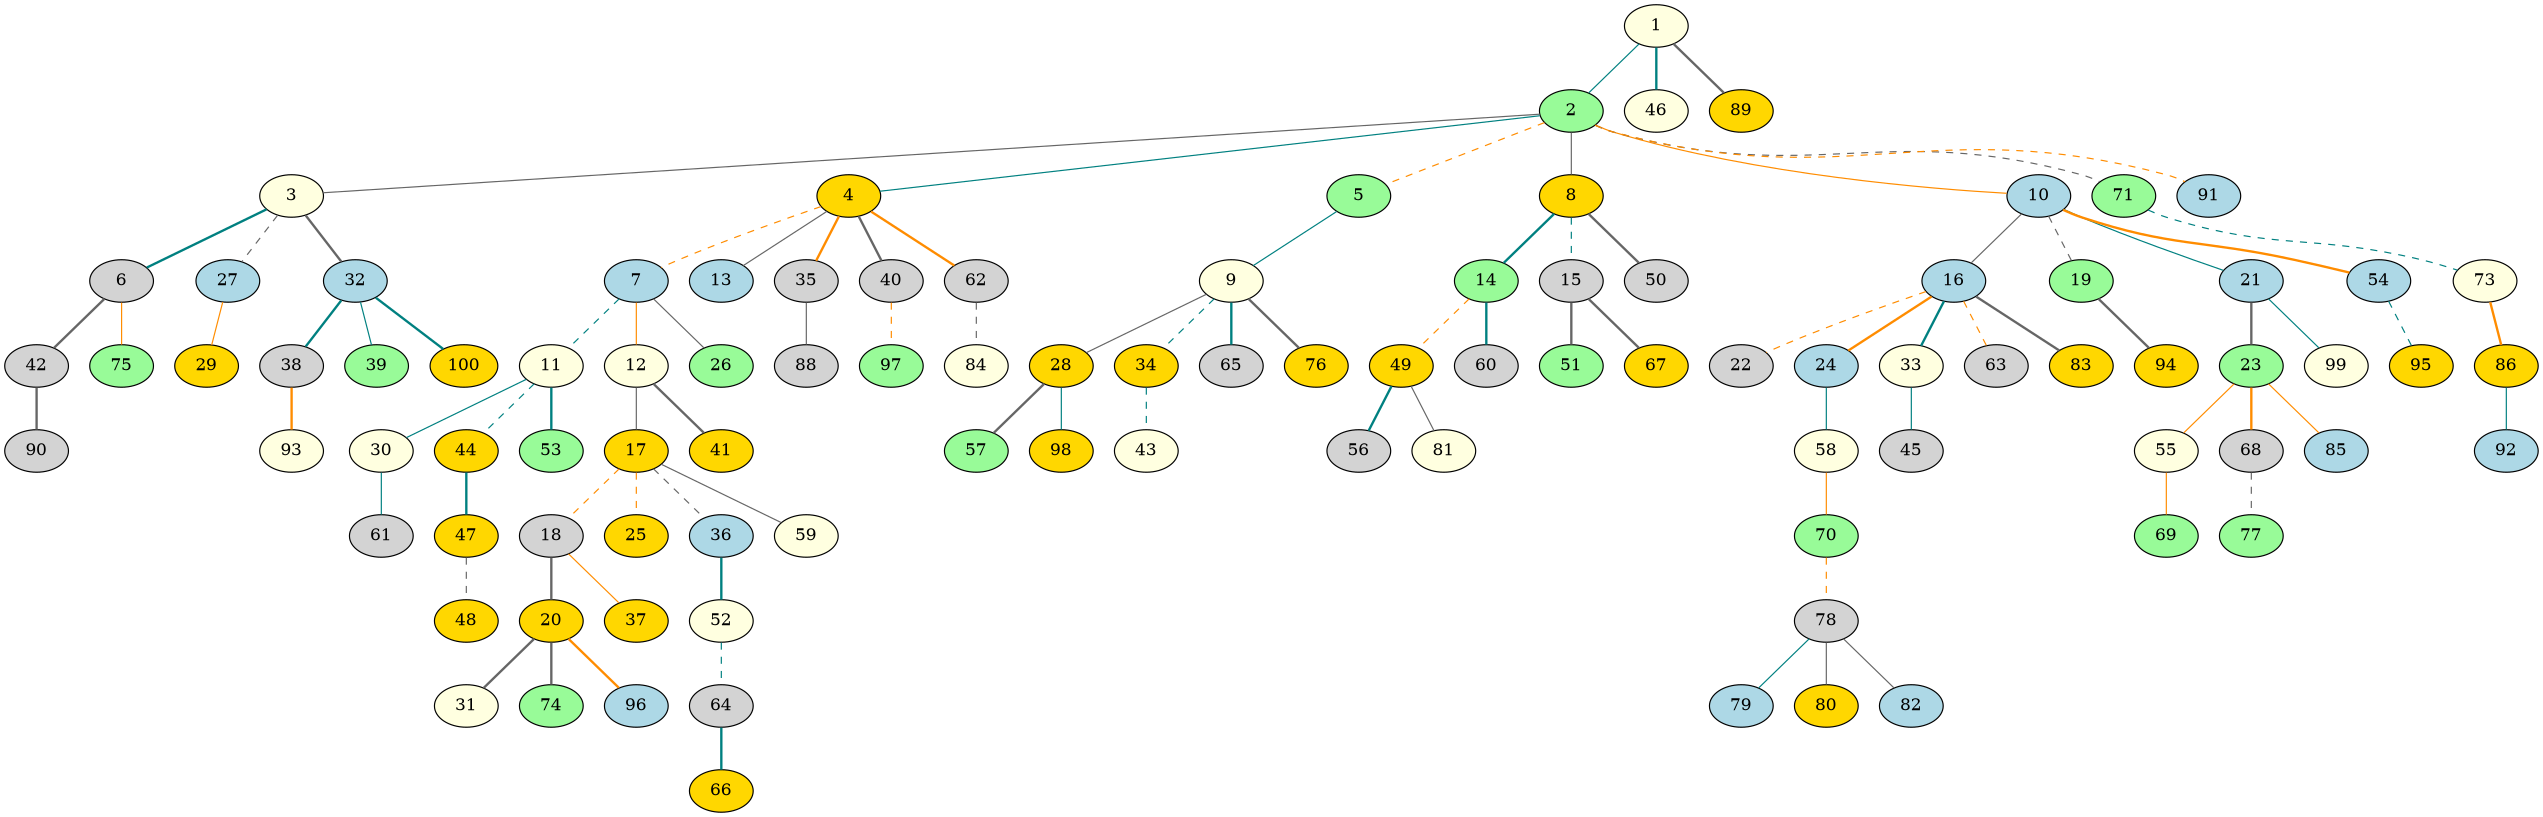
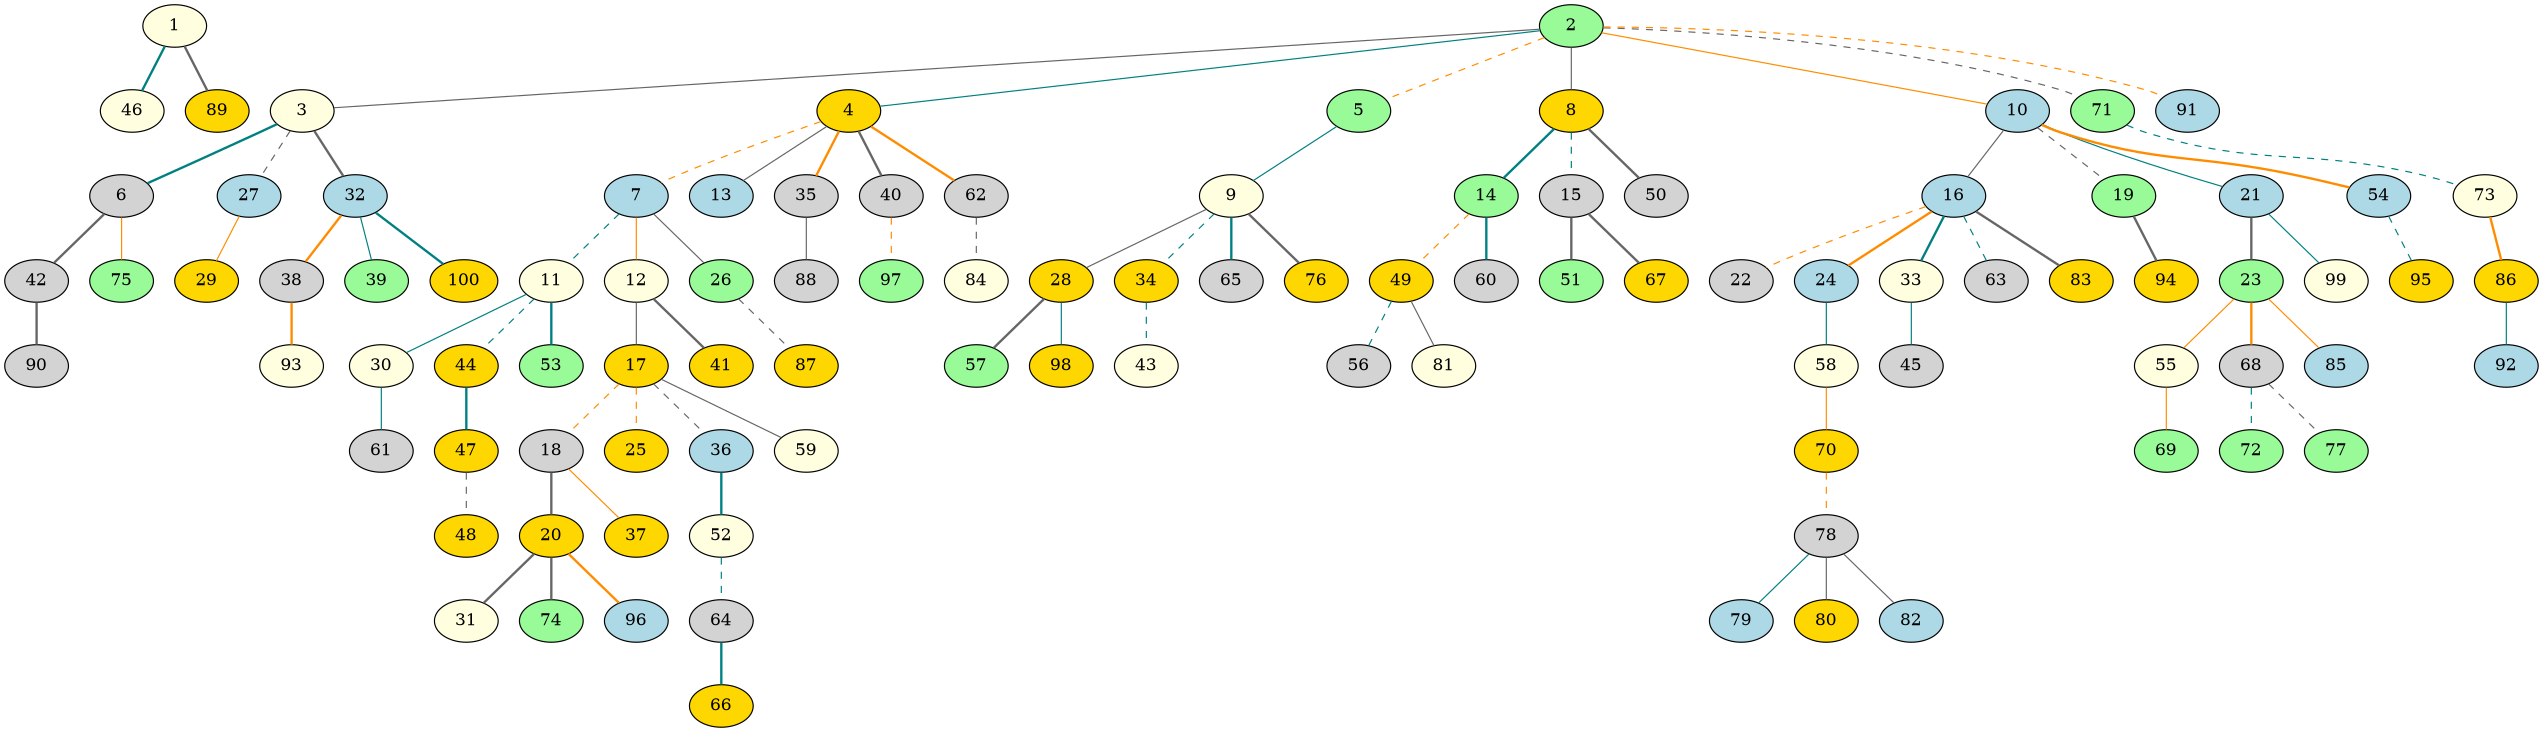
(1614, 68) -> none
(323, 324) -> (323, 239)
(1975, 324) -> (1975, 239)
none -> (806, 366)
(1380, 409) -> (1380, 324)
none -> (2251, 451)
(1826, 536) -> (1826, 451)
